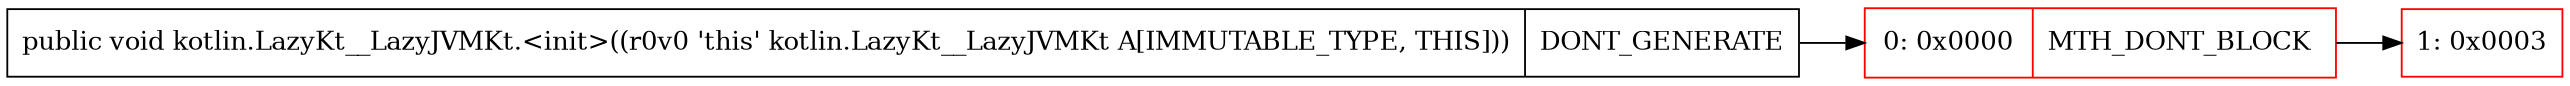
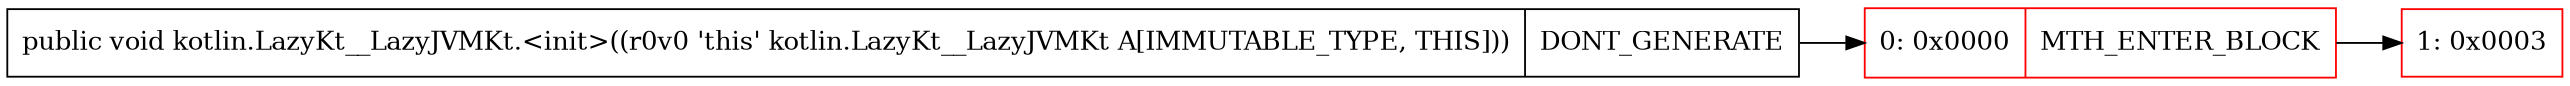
(2180, 42) -> (2181, 42)
